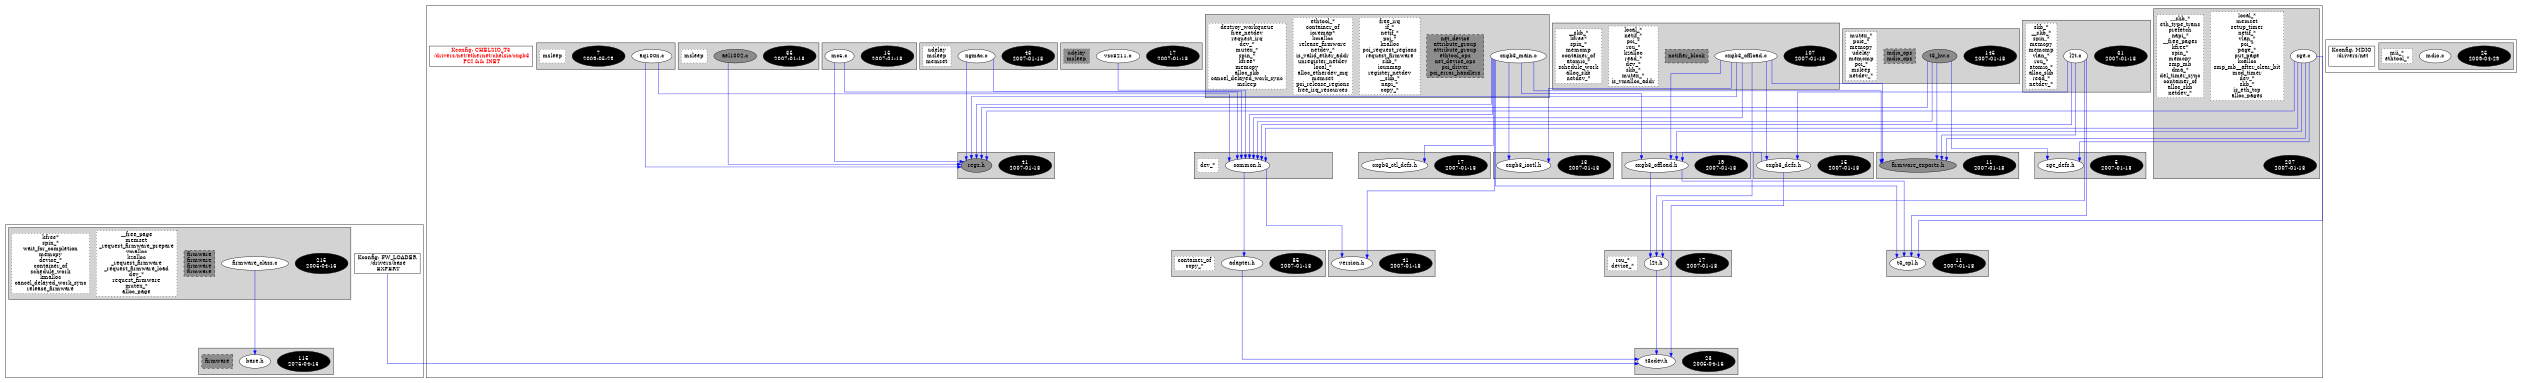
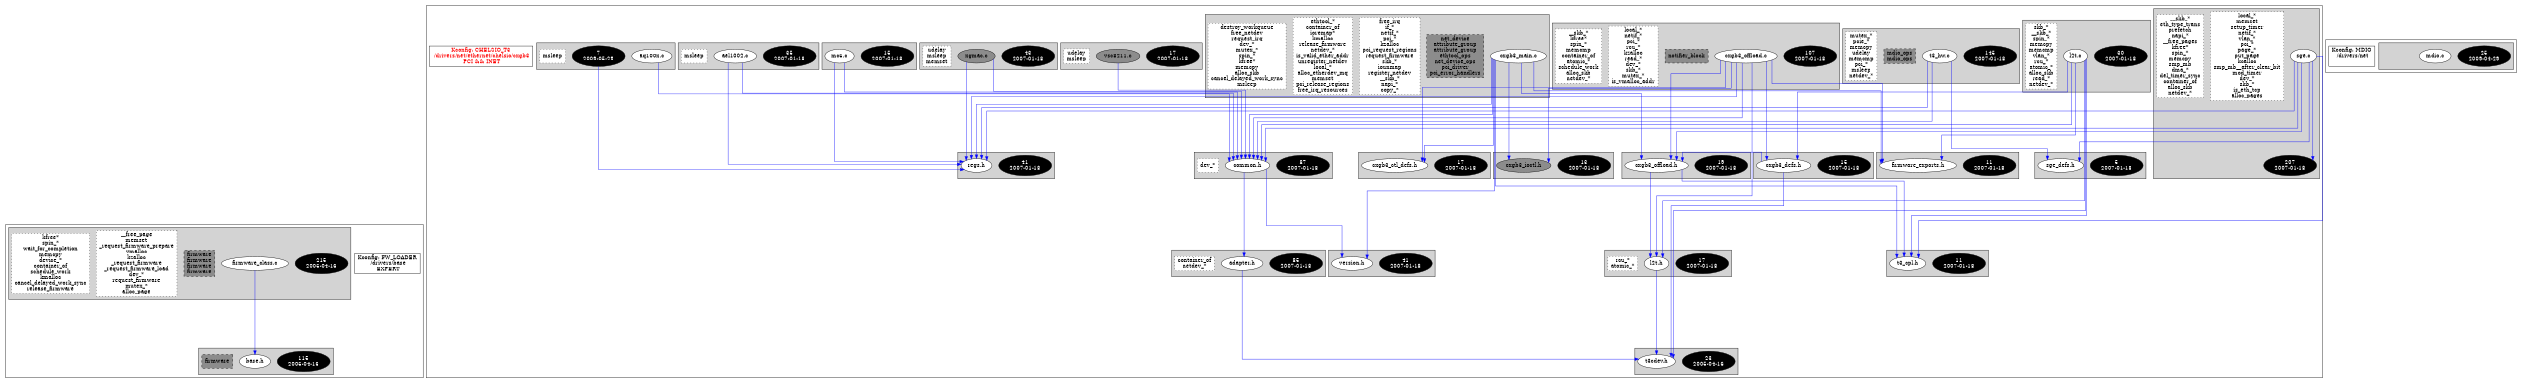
(735, 56) -> (735, 56)
(977, 56) -> (977, 56)
(1077, 56) -> (1077, 56)
(1118, 56) -> (1118, 56)
(1940, 56) -> (1940, 56)
(2121, 56) -> (2121, 56)
(2397, 56) -> none
none -> (1542, 87)
none -> (1004, 93)
(1937, 107) -> none
(2166, 138) -> (2313, 109)
(977, 165) -> (977, 165)
none -> (1303, 165)
(1524, 165) -> (1524, 165)
(1918, 165) -> (1918, 165)
(749, 167) -> (728, 170)
(1195, 263) -> (1195, 263)
(1623, 263) -> (1623, 263)
(304, 361) -> (304, 361)
(966, 364) -> (1883, 211)
